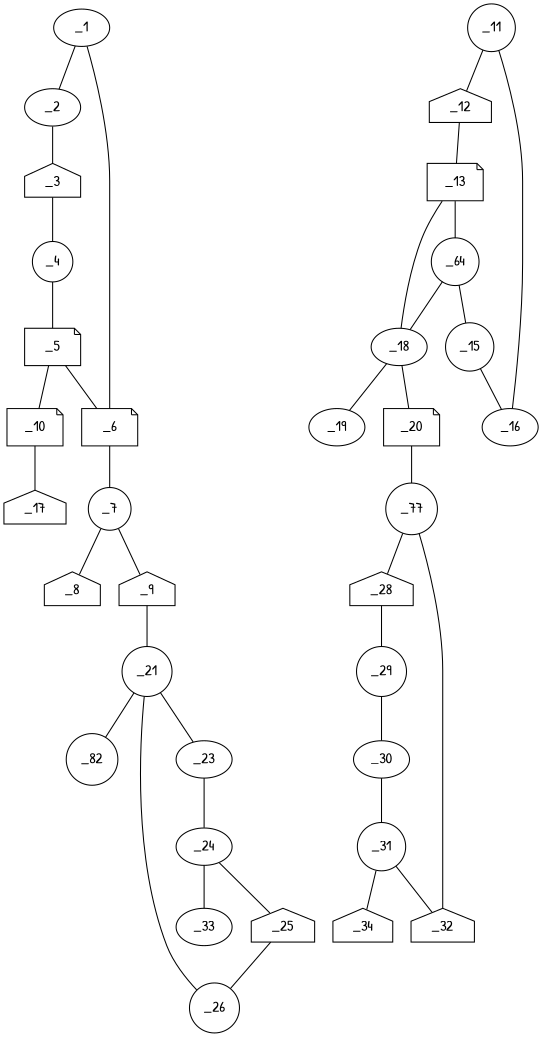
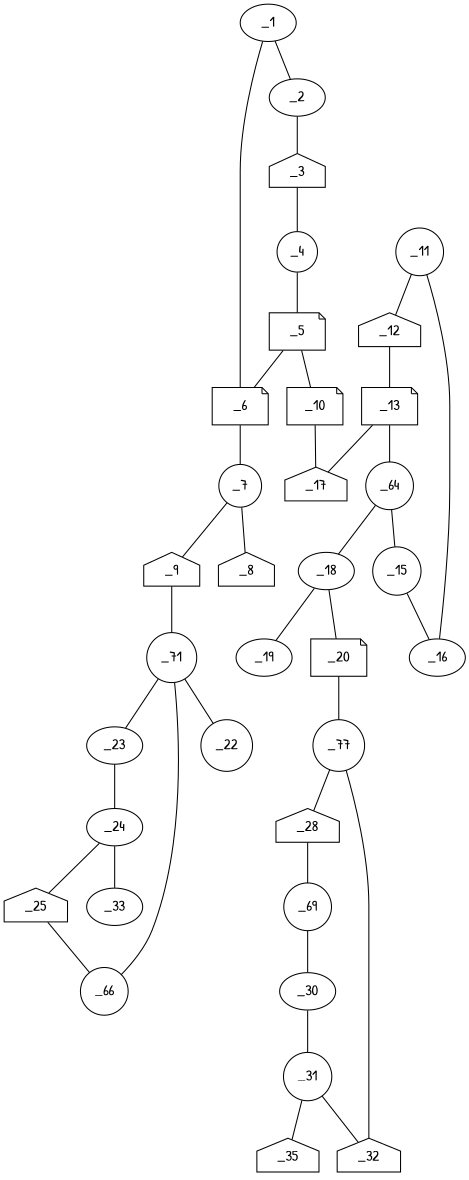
(414, 262) -> (350, 449)
(147, 672) -> (172, 658)
(382, 672) -> (308, 907)
(92, 759) -> (227, 746)
(363, 927) -> (288, 1157)
(214, 1008) -> (104, 991)
